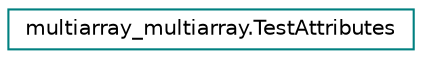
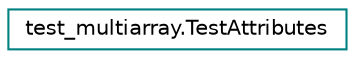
(211, 29) -> (177, 29)
